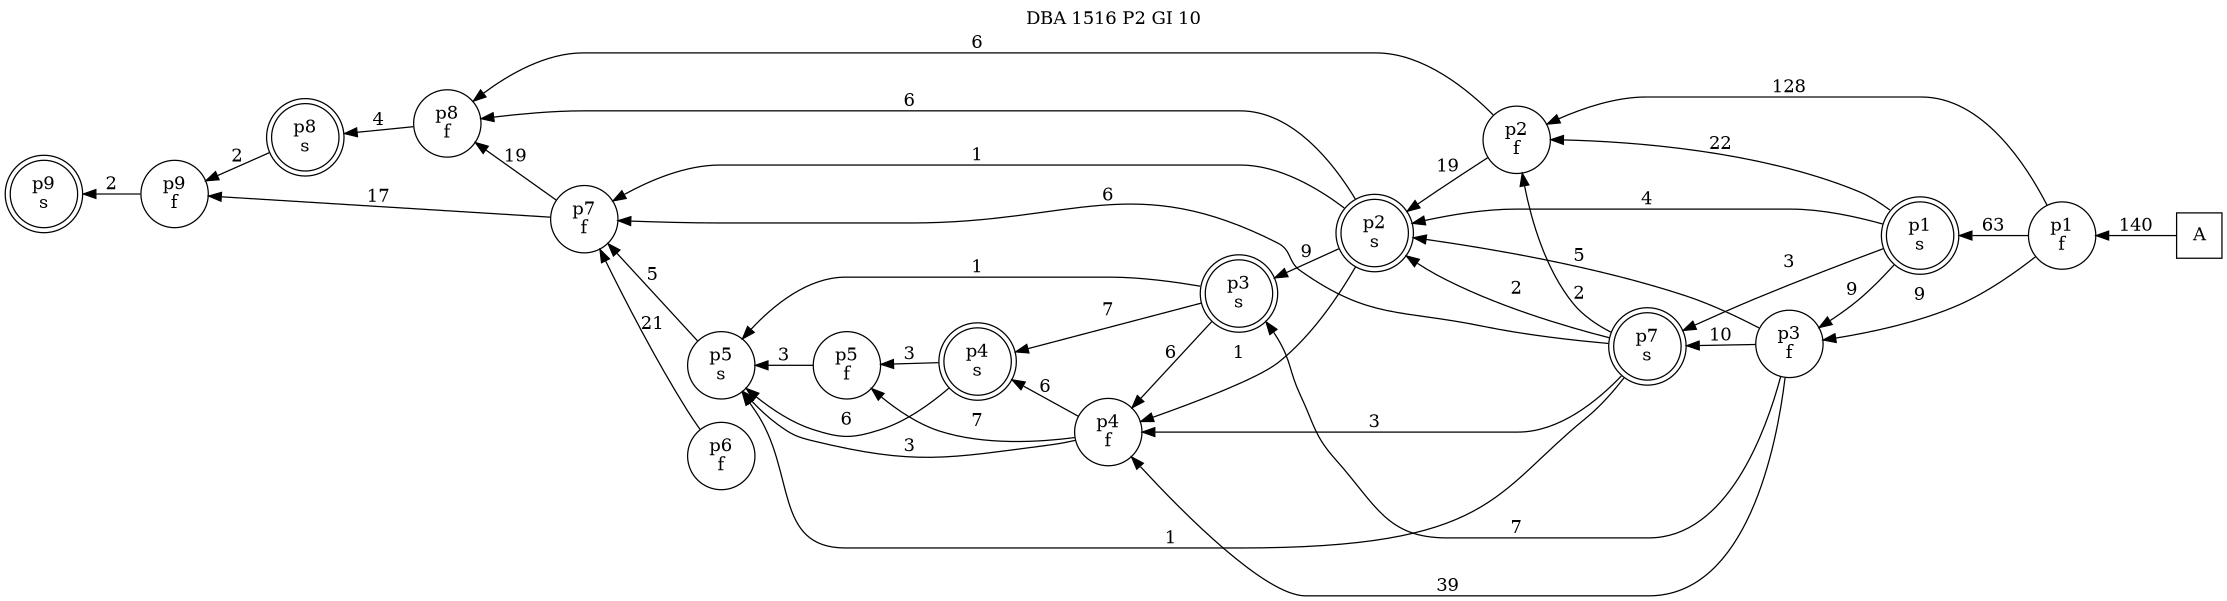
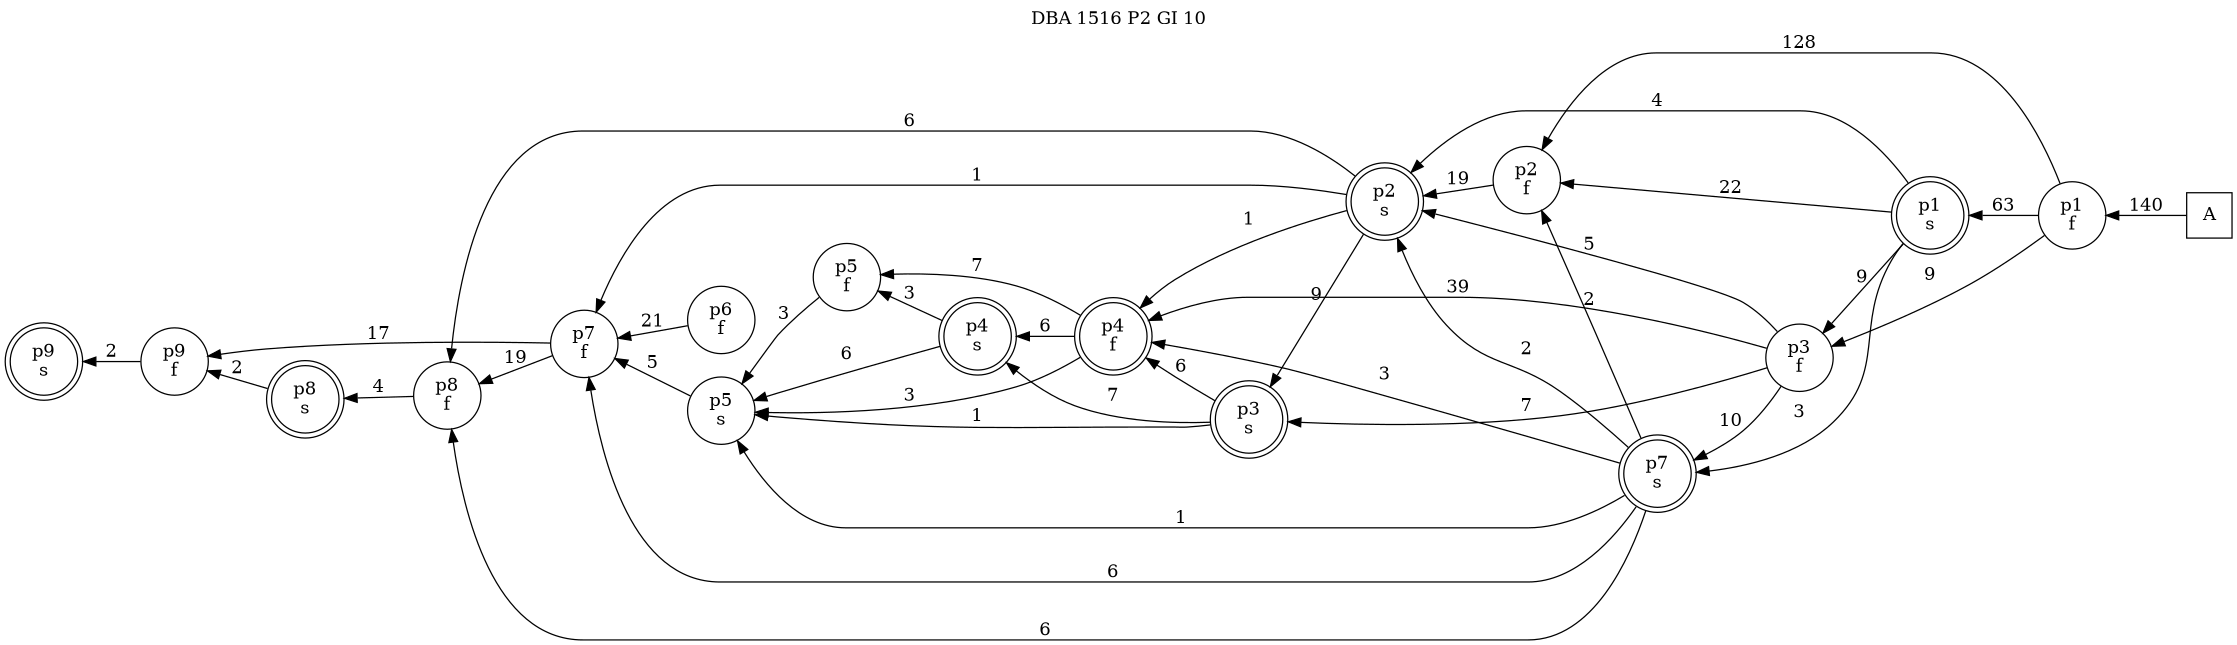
(993, 53) -> (1020, 640)
(1108, 432) -> (1113, 336)
